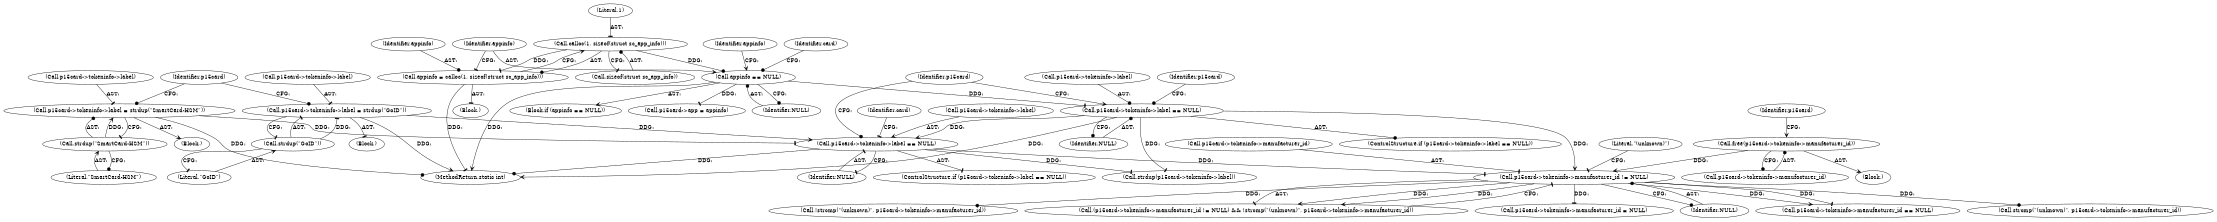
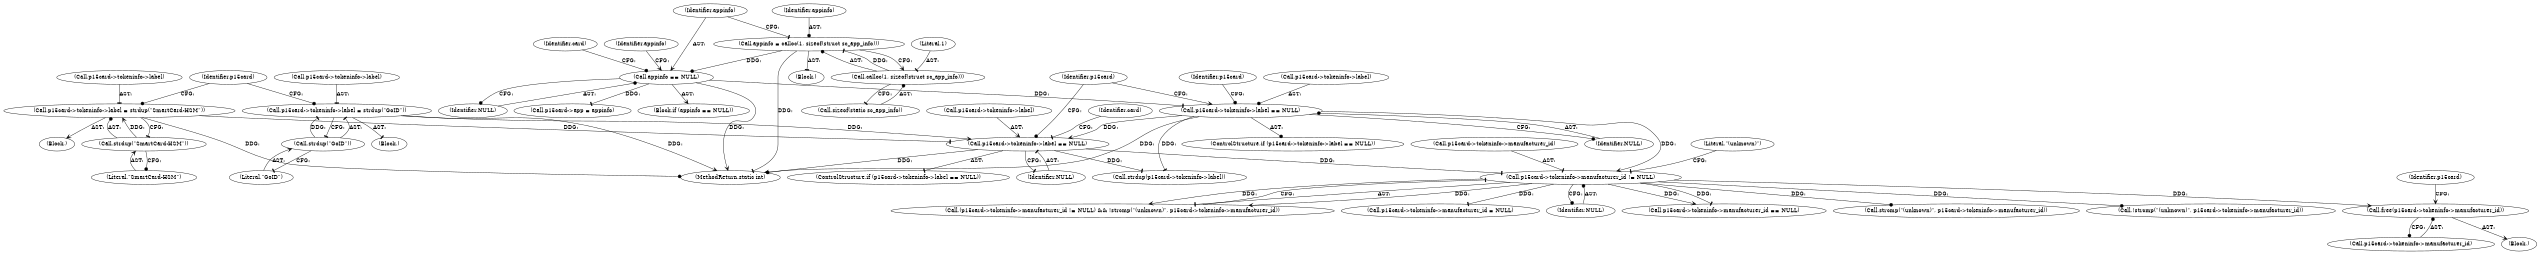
(679, 61) -> (738, 61)
(635, 77) -> (860, 111)
(1683, 160) -> (2021, 191)
